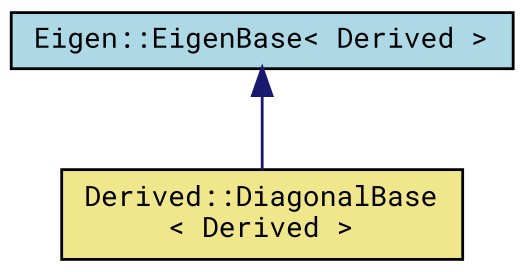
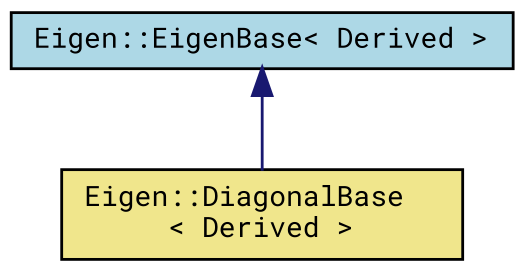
(262, 215) -> (262, 215)
